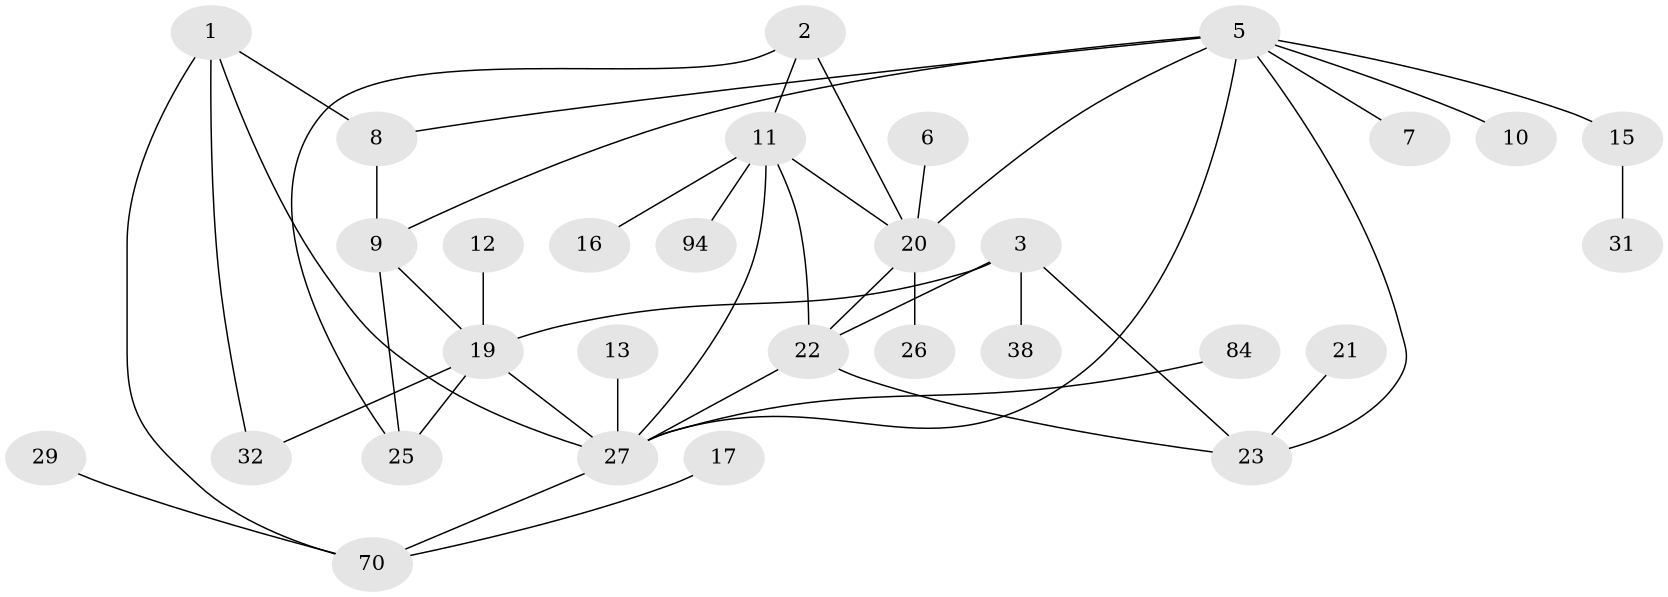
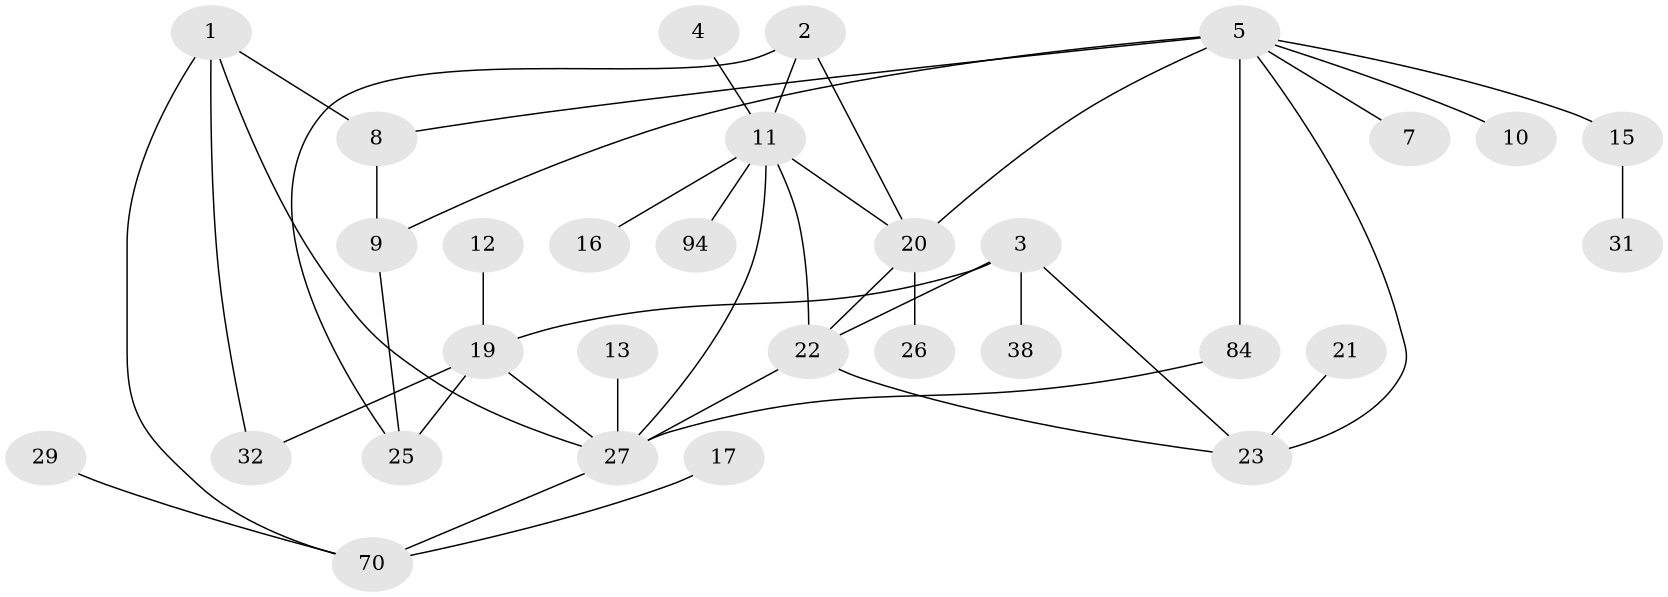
none -> (699, 33)
(928, 139) -> none
(430, 298) -> none
(1025, 407) -> (1240, 192)
